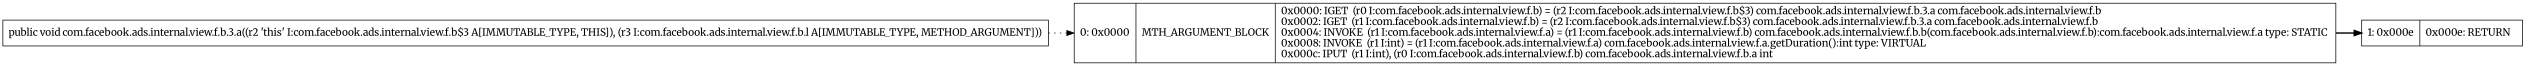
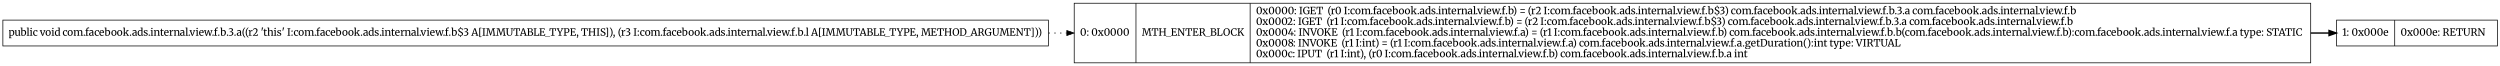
(1206, 33) -> (1193, 33)
